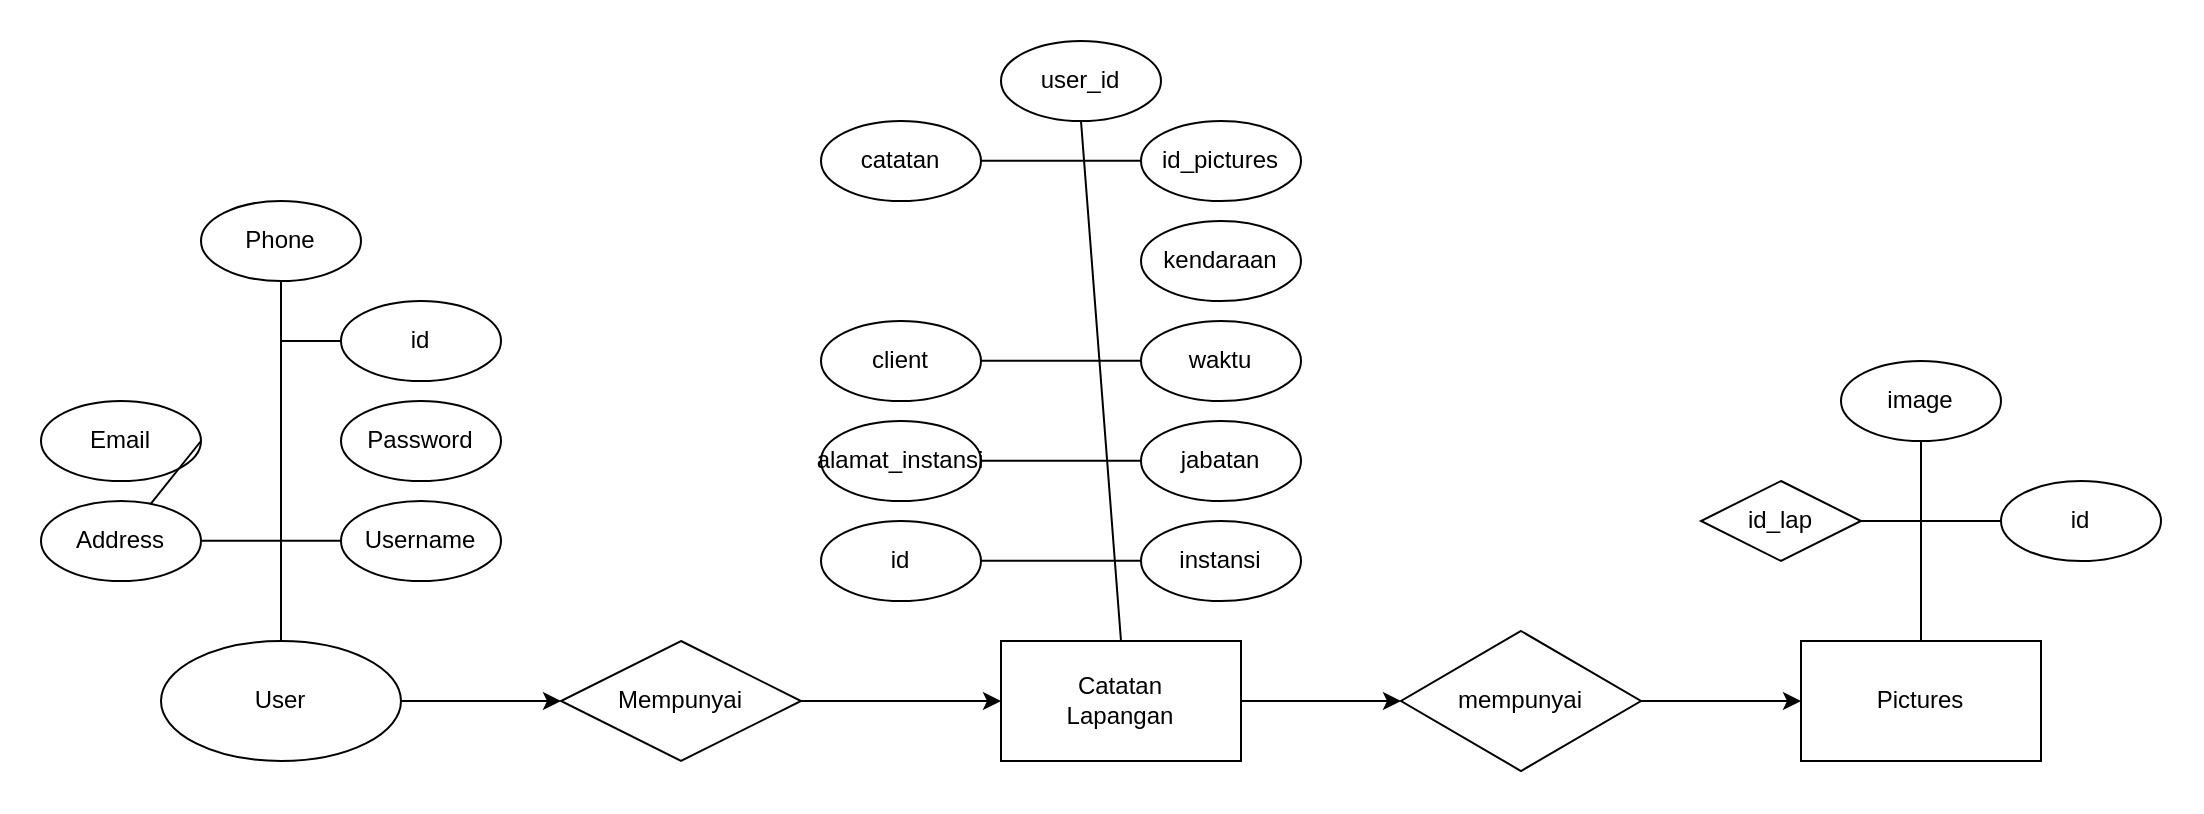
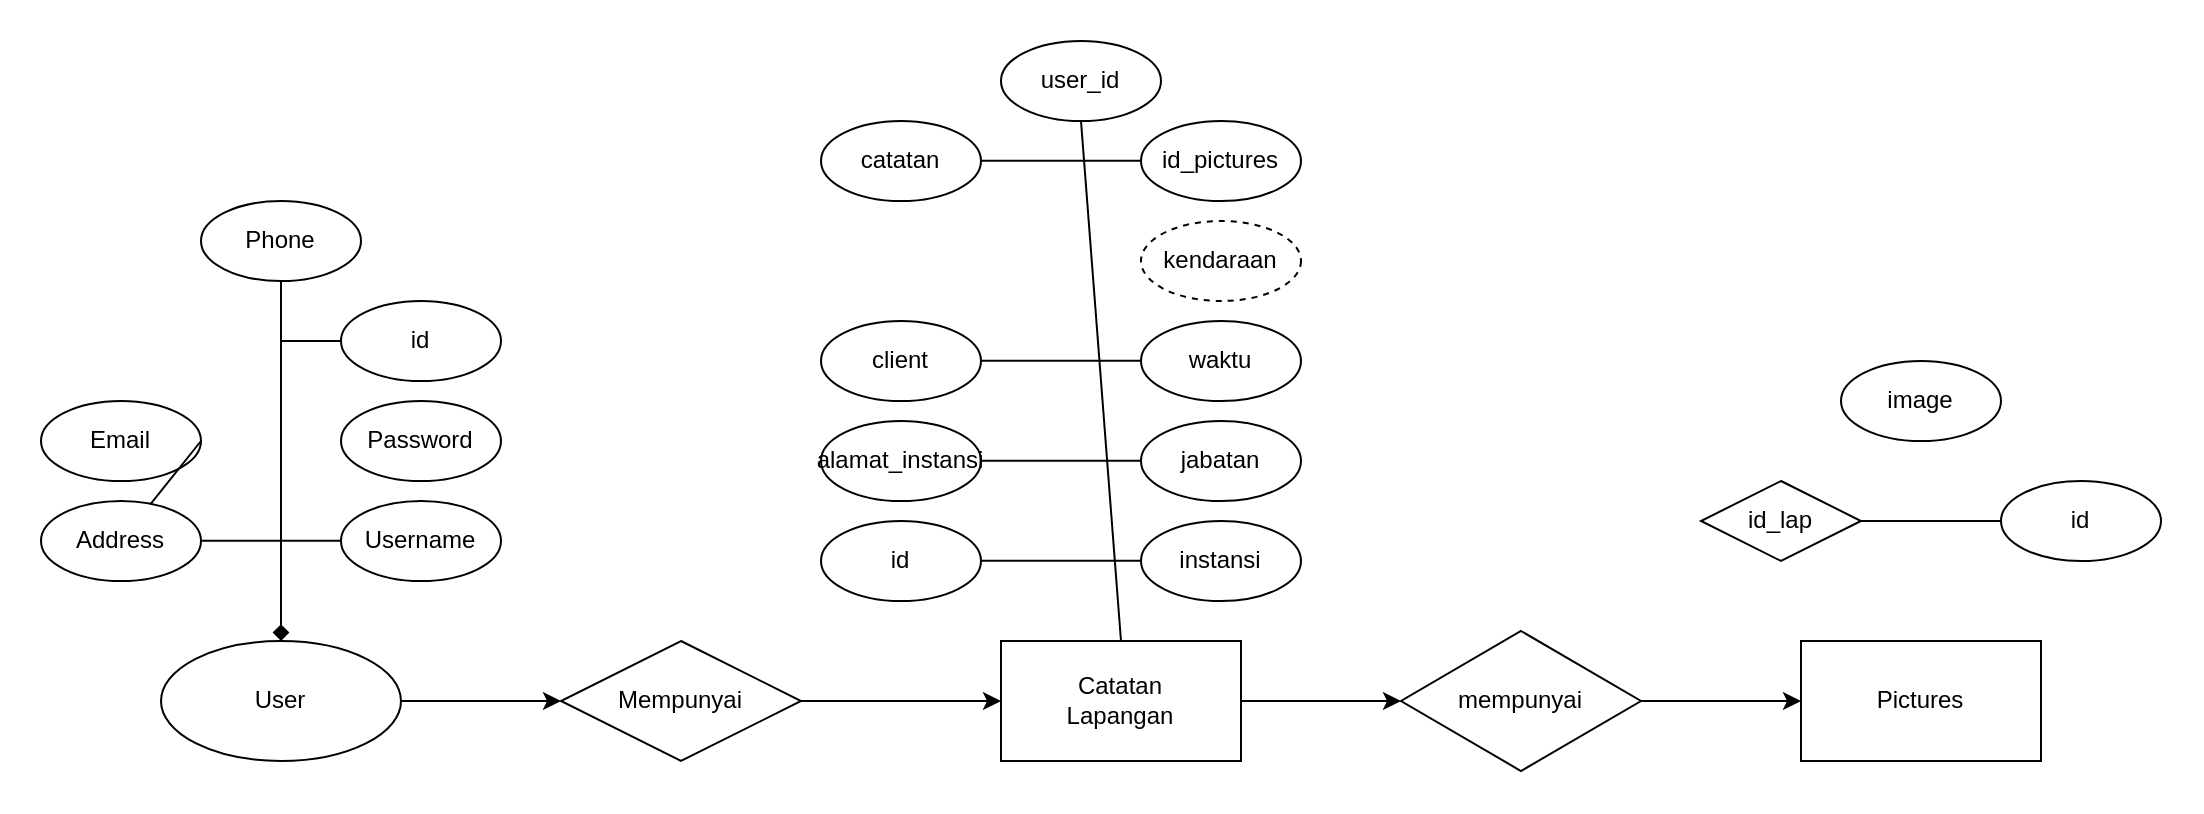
(1221, 261) -> (1221, 261)
(1921, 541) -> none
(281, 632) -> (281, 625)
